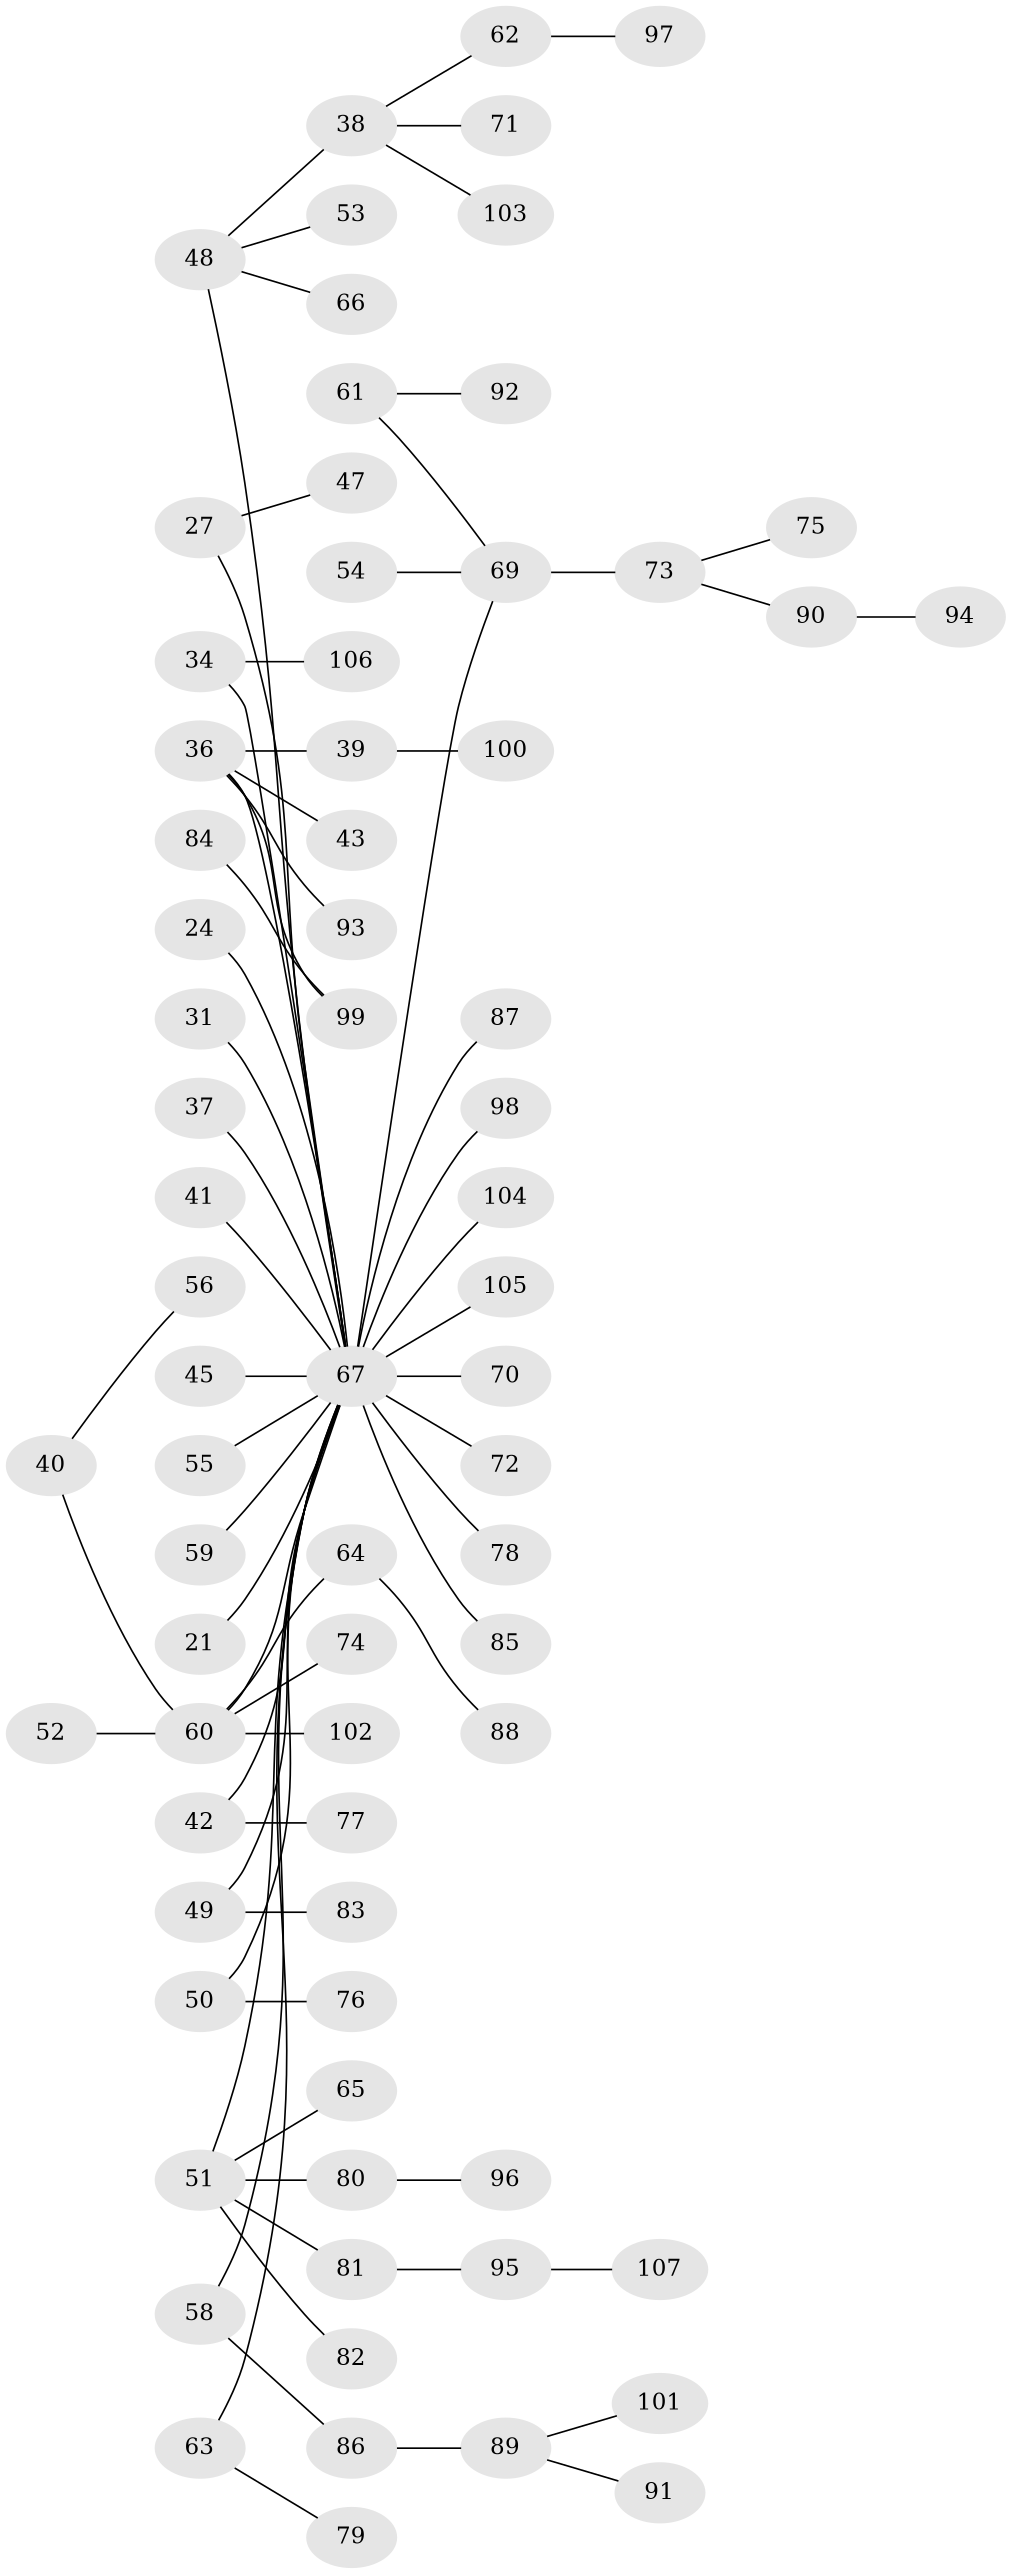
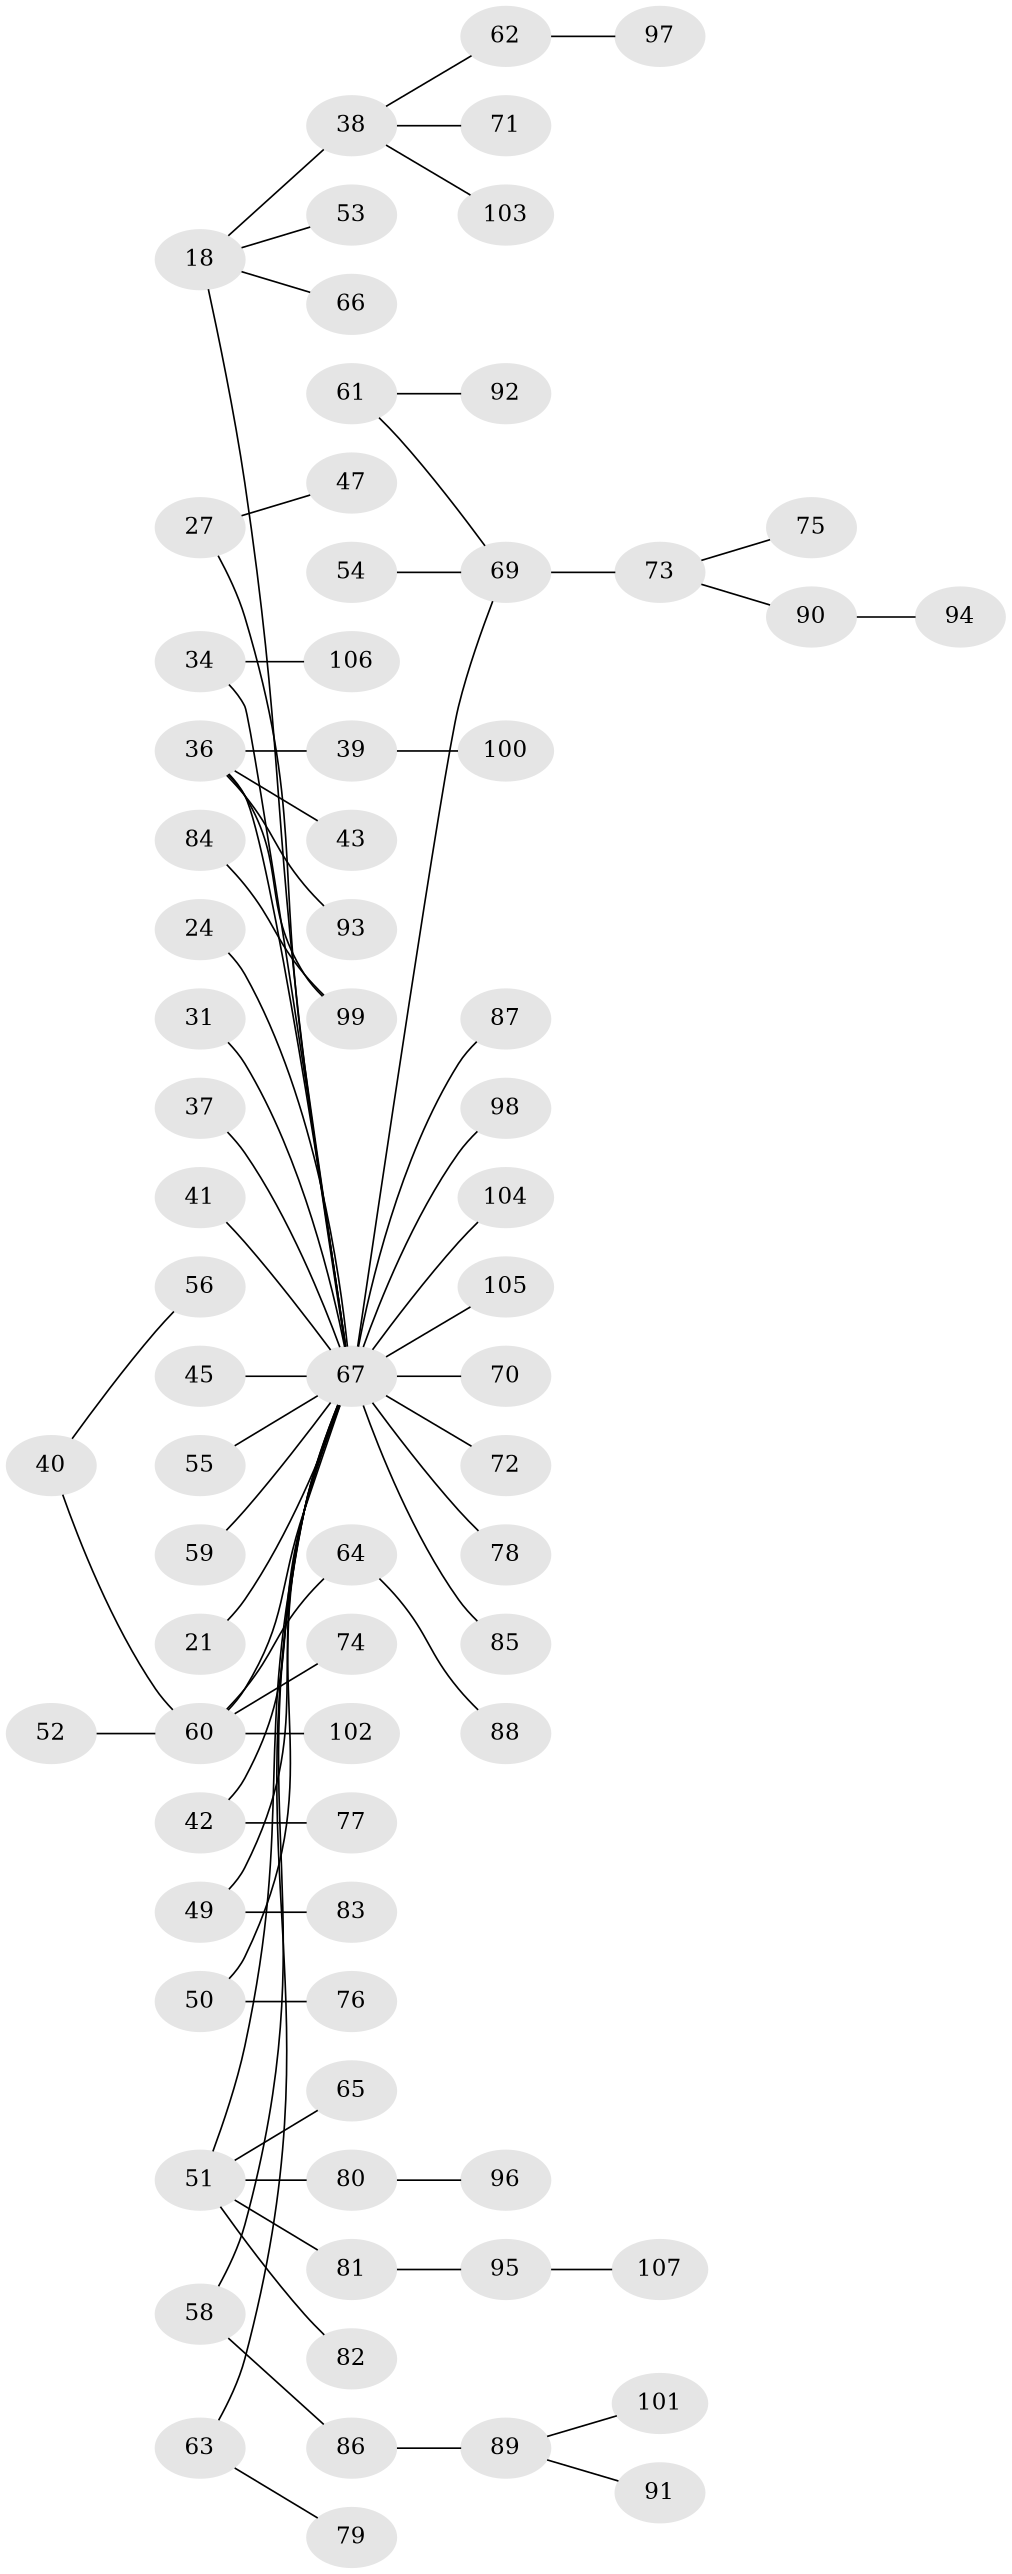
(200, 260) -> (200, 260)
